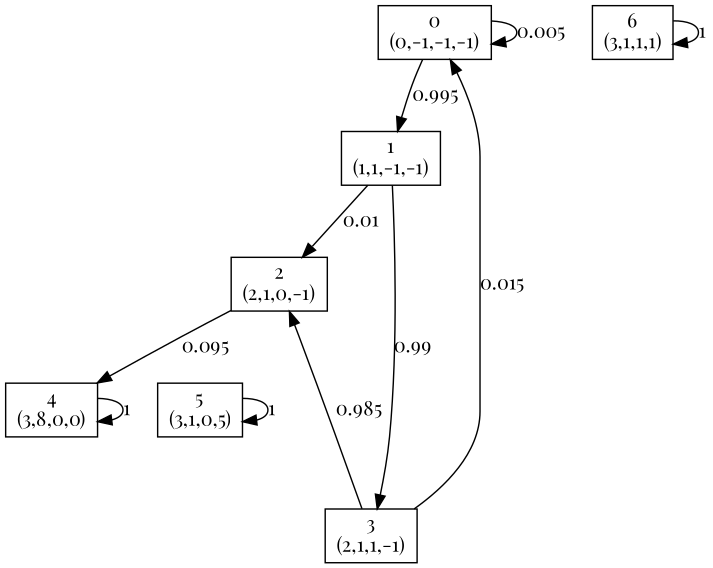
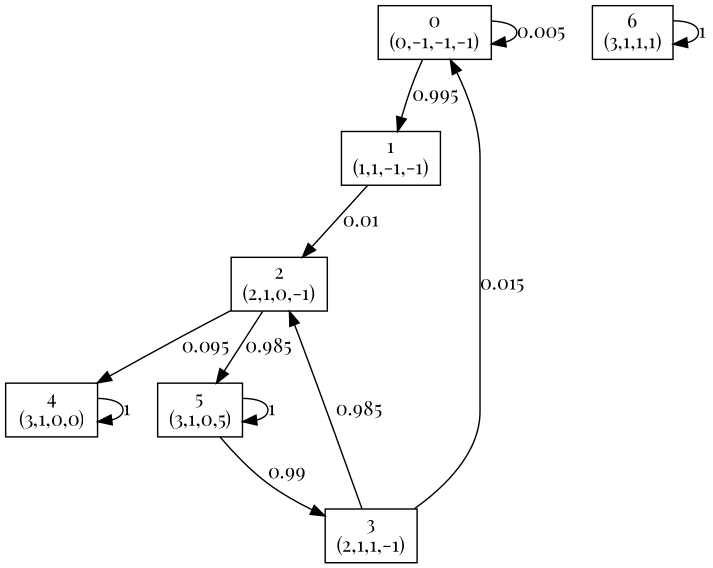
none -> (244, 341)
(395, 341) -> (262, 479)
(52, 410) -> (52, 410)
